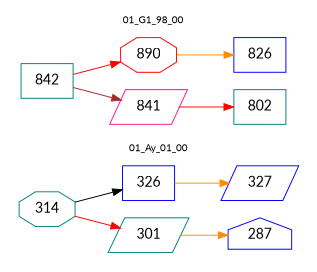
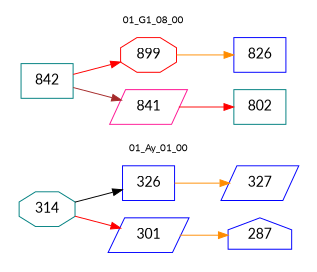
(153, 21) -> (153, 21)
(149, 55) -> (149, 55)
(149, 235) -> (149, 235)
